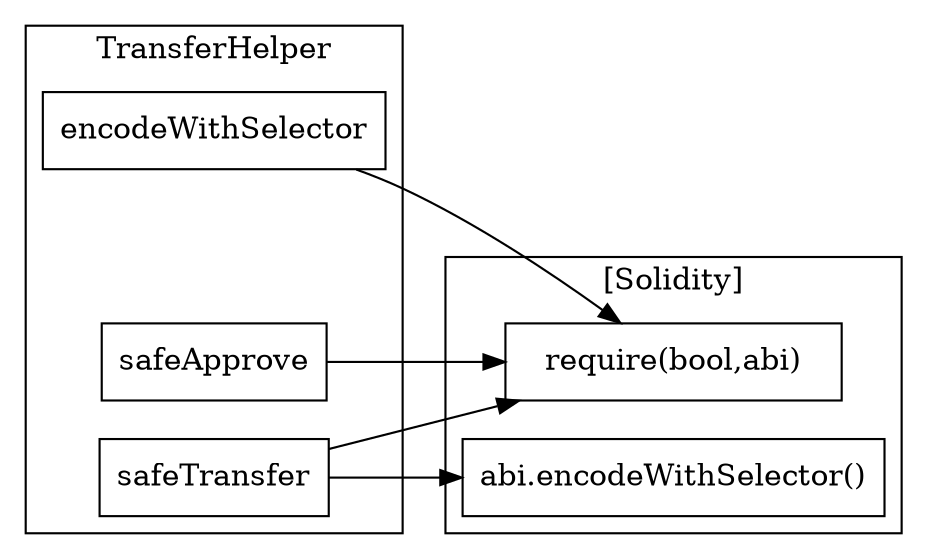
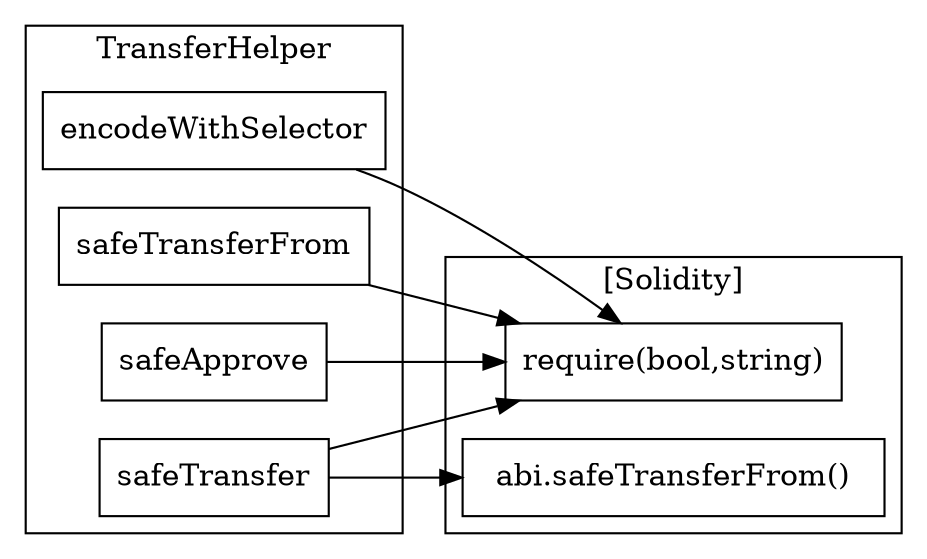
none -> (214, 246)
(674, 362) -> (674, 362)
(674, 478) -> (674, 478)
